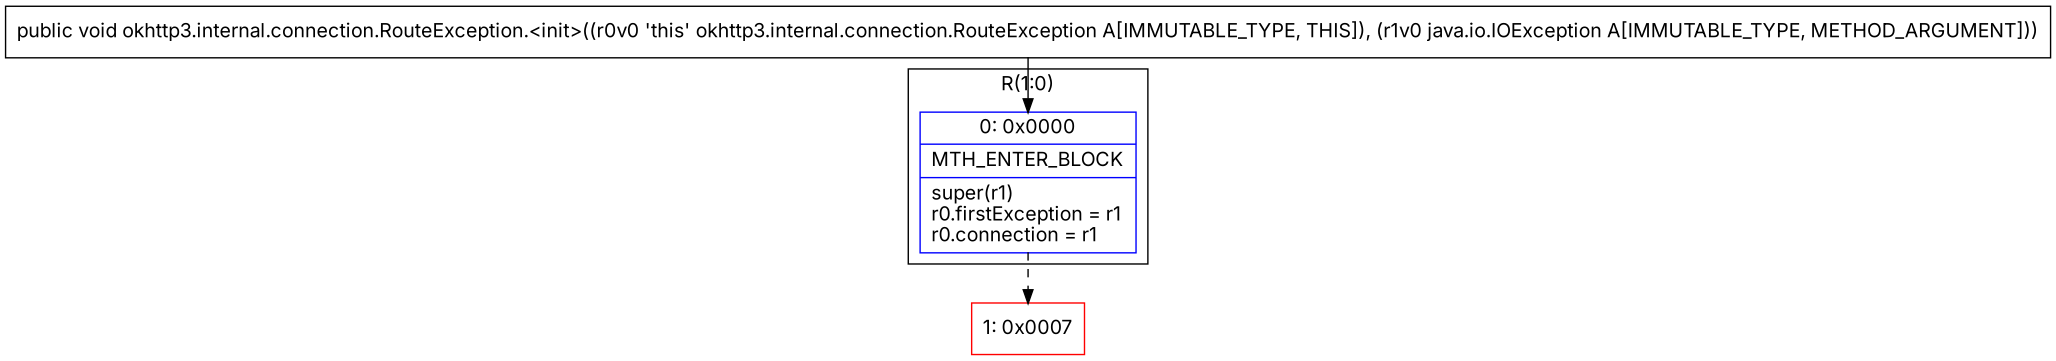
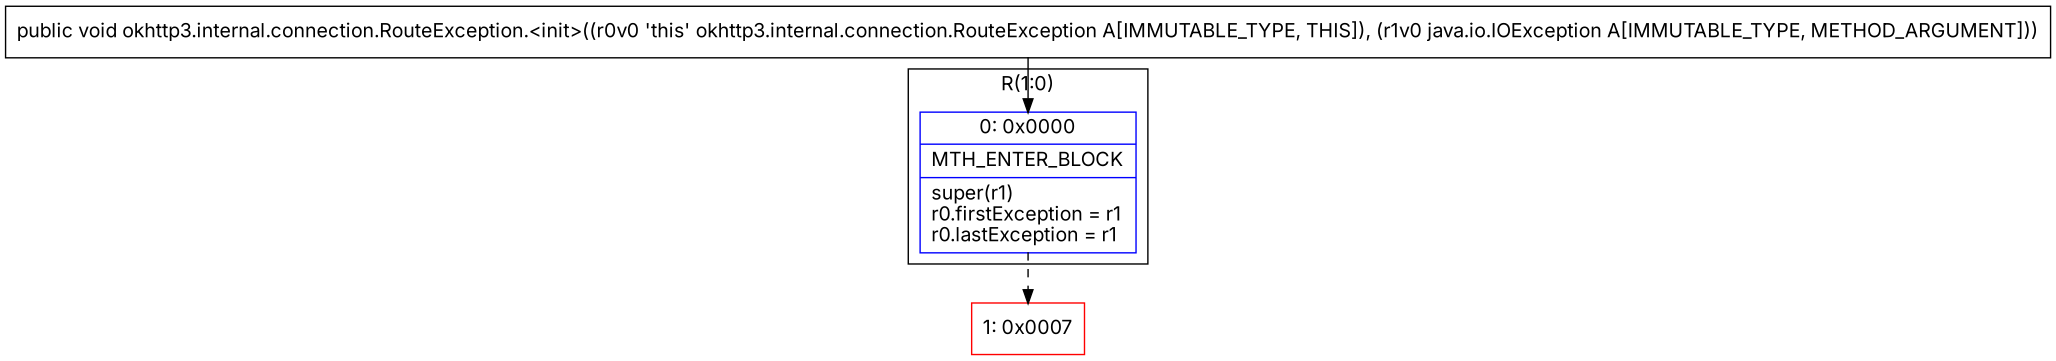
(1015, 235) -> (1025, 235)
